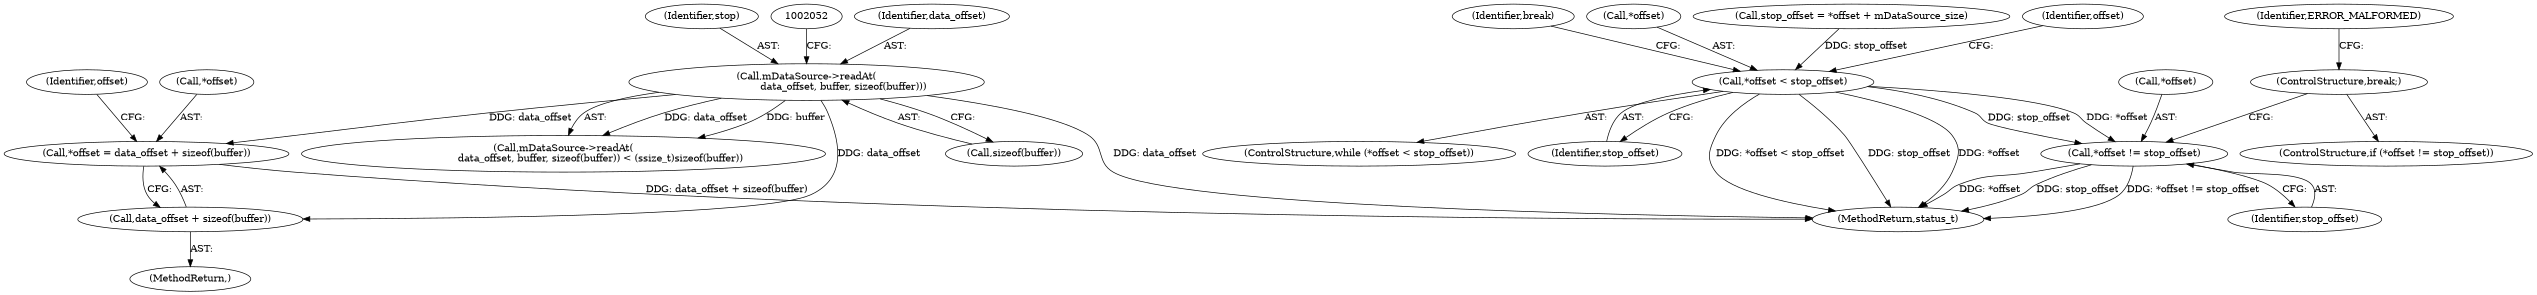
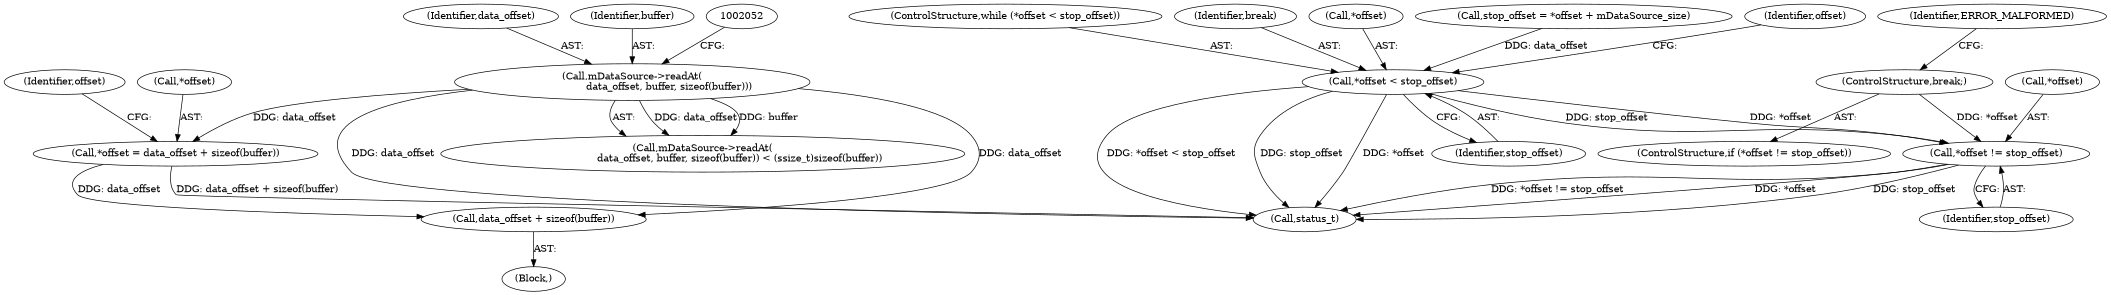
(702, 16) -> (632, 16)
(1670, 46) -> (1331, 46)
(1866, 46) -> (1546, 46)
(1573, 115) -> (1200, 49)
(2263, 118) -> (1987, 118)
(1014, 154) -> none
(177, 188) -> none
(161, 190) -> (119, 190)
(1898, 219) -> (1305, 219)
(190, 279) -> (534, 279)
